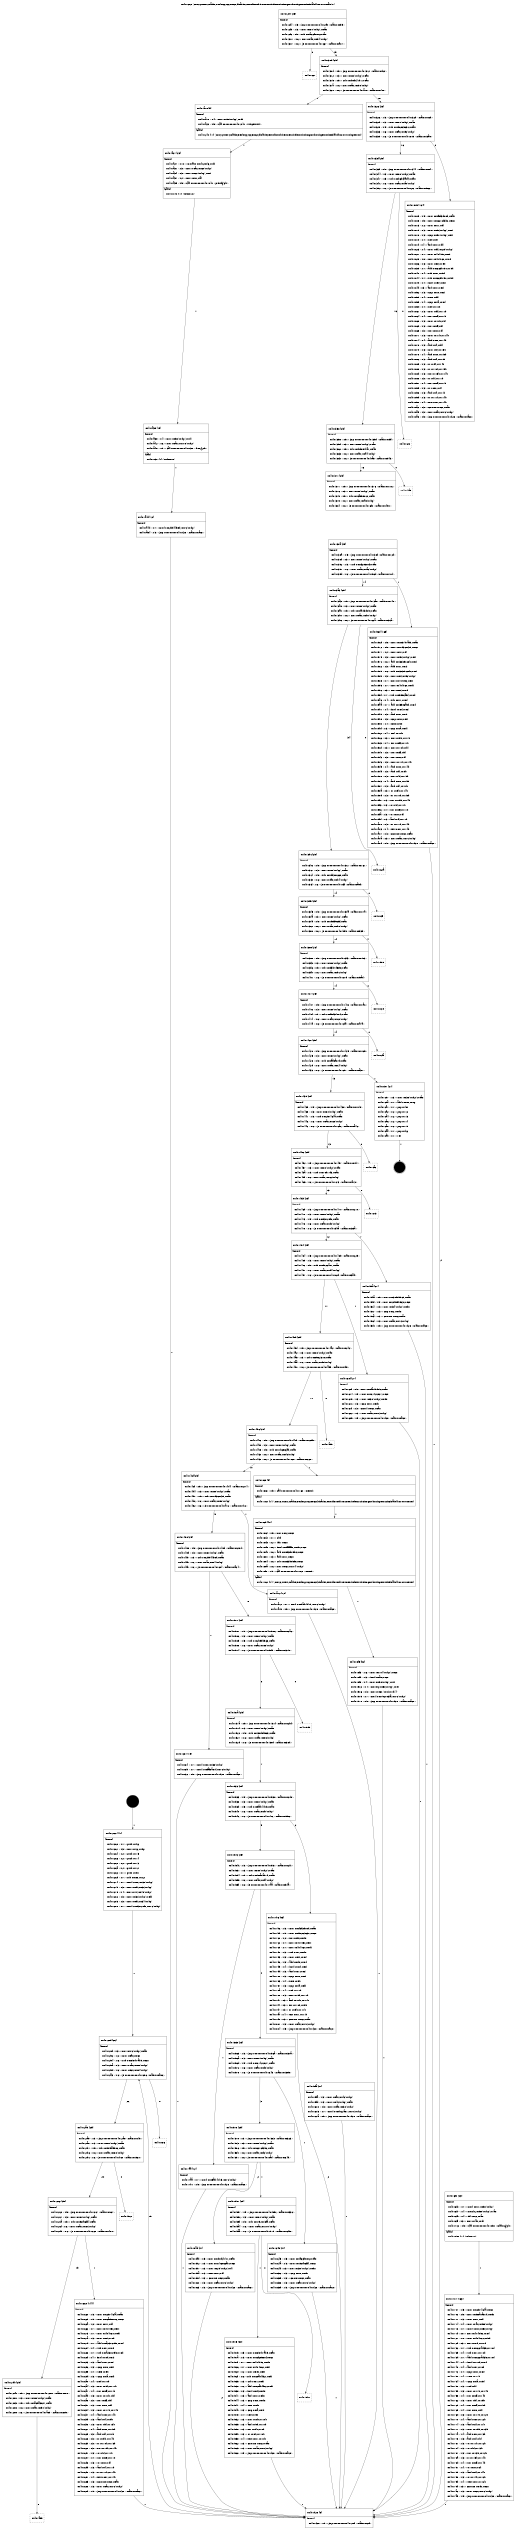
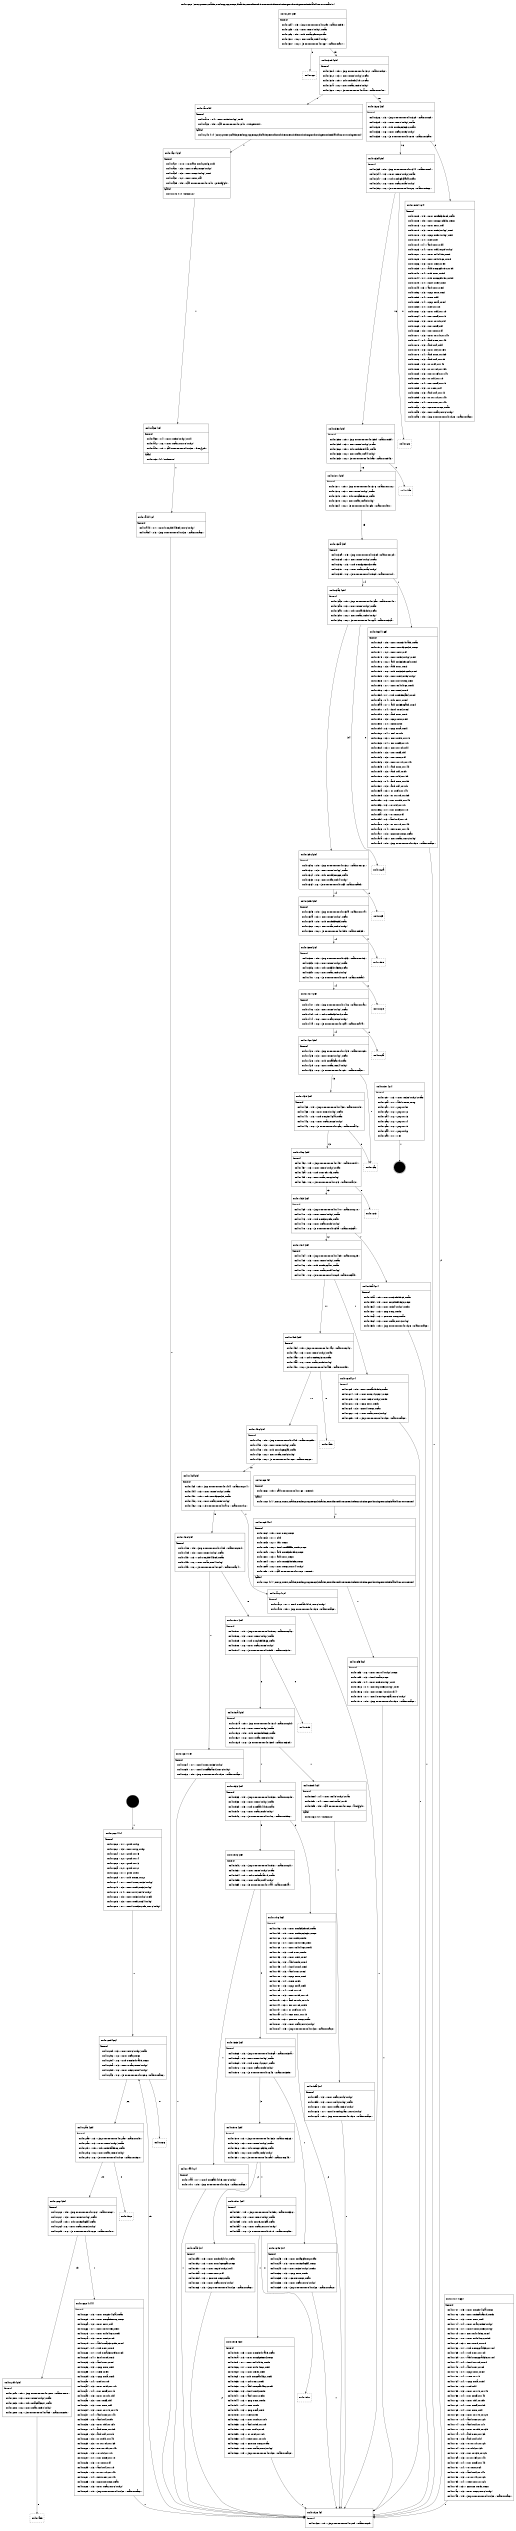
none -> (362, 524)
(372, 1078) -> (369, 1117)
(310, 1469) -> none
none -> (334, 1801)
(479, 2216) -> none
